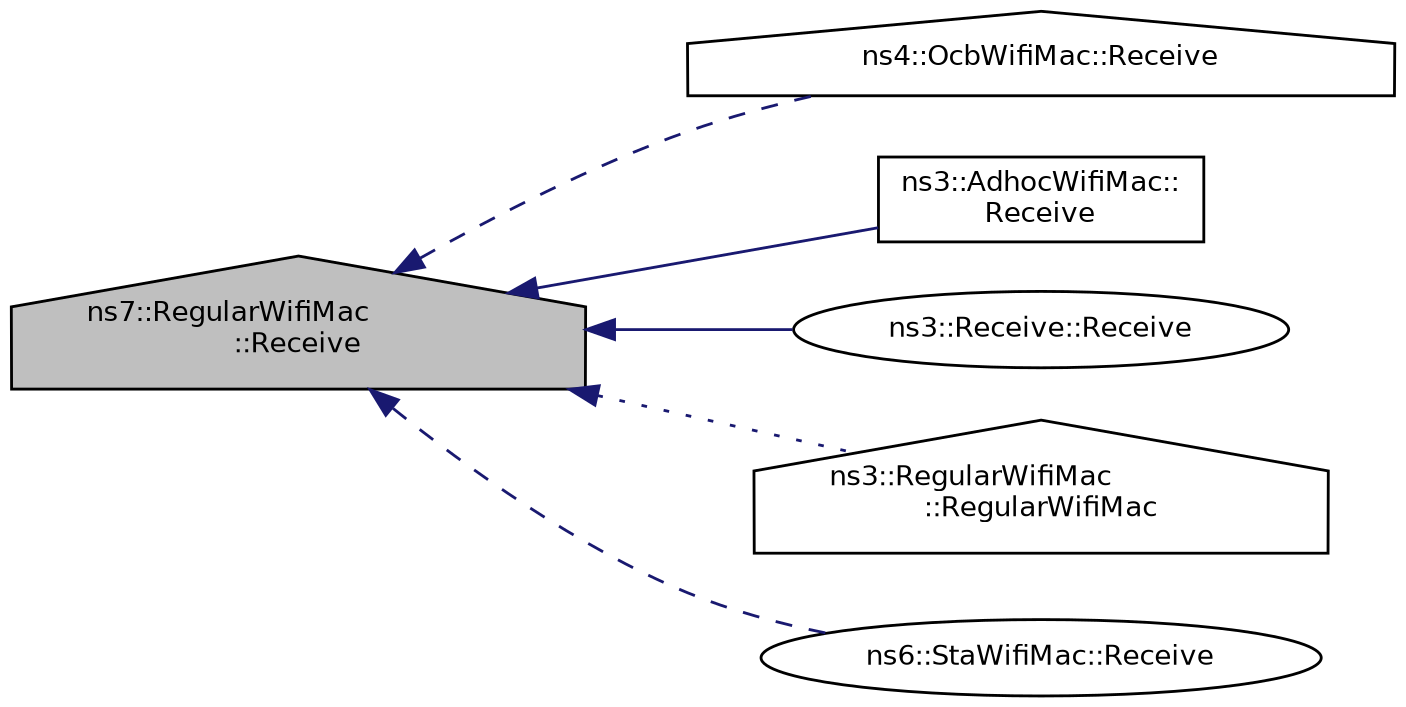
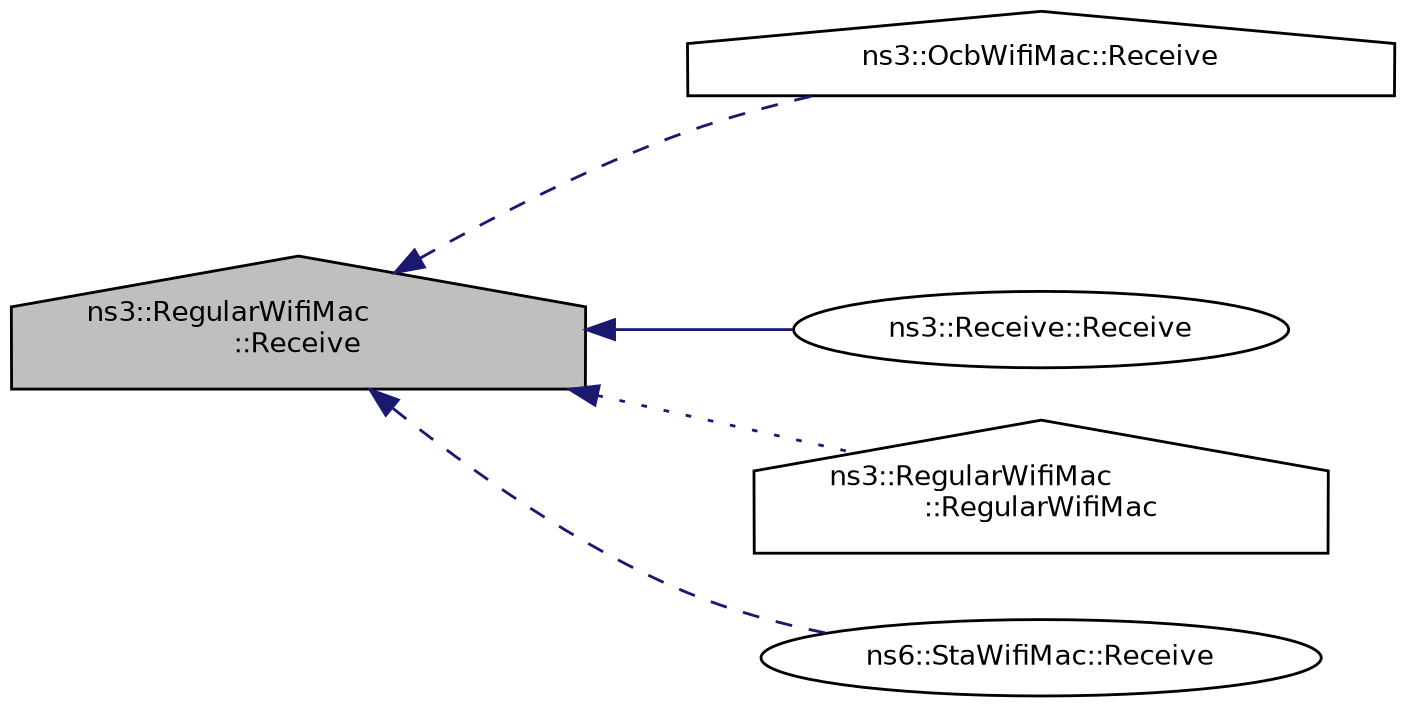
(1041, 58) -> (1041, 58)
(1041, 199) -> none
(298, 330) -> (298, 330)
